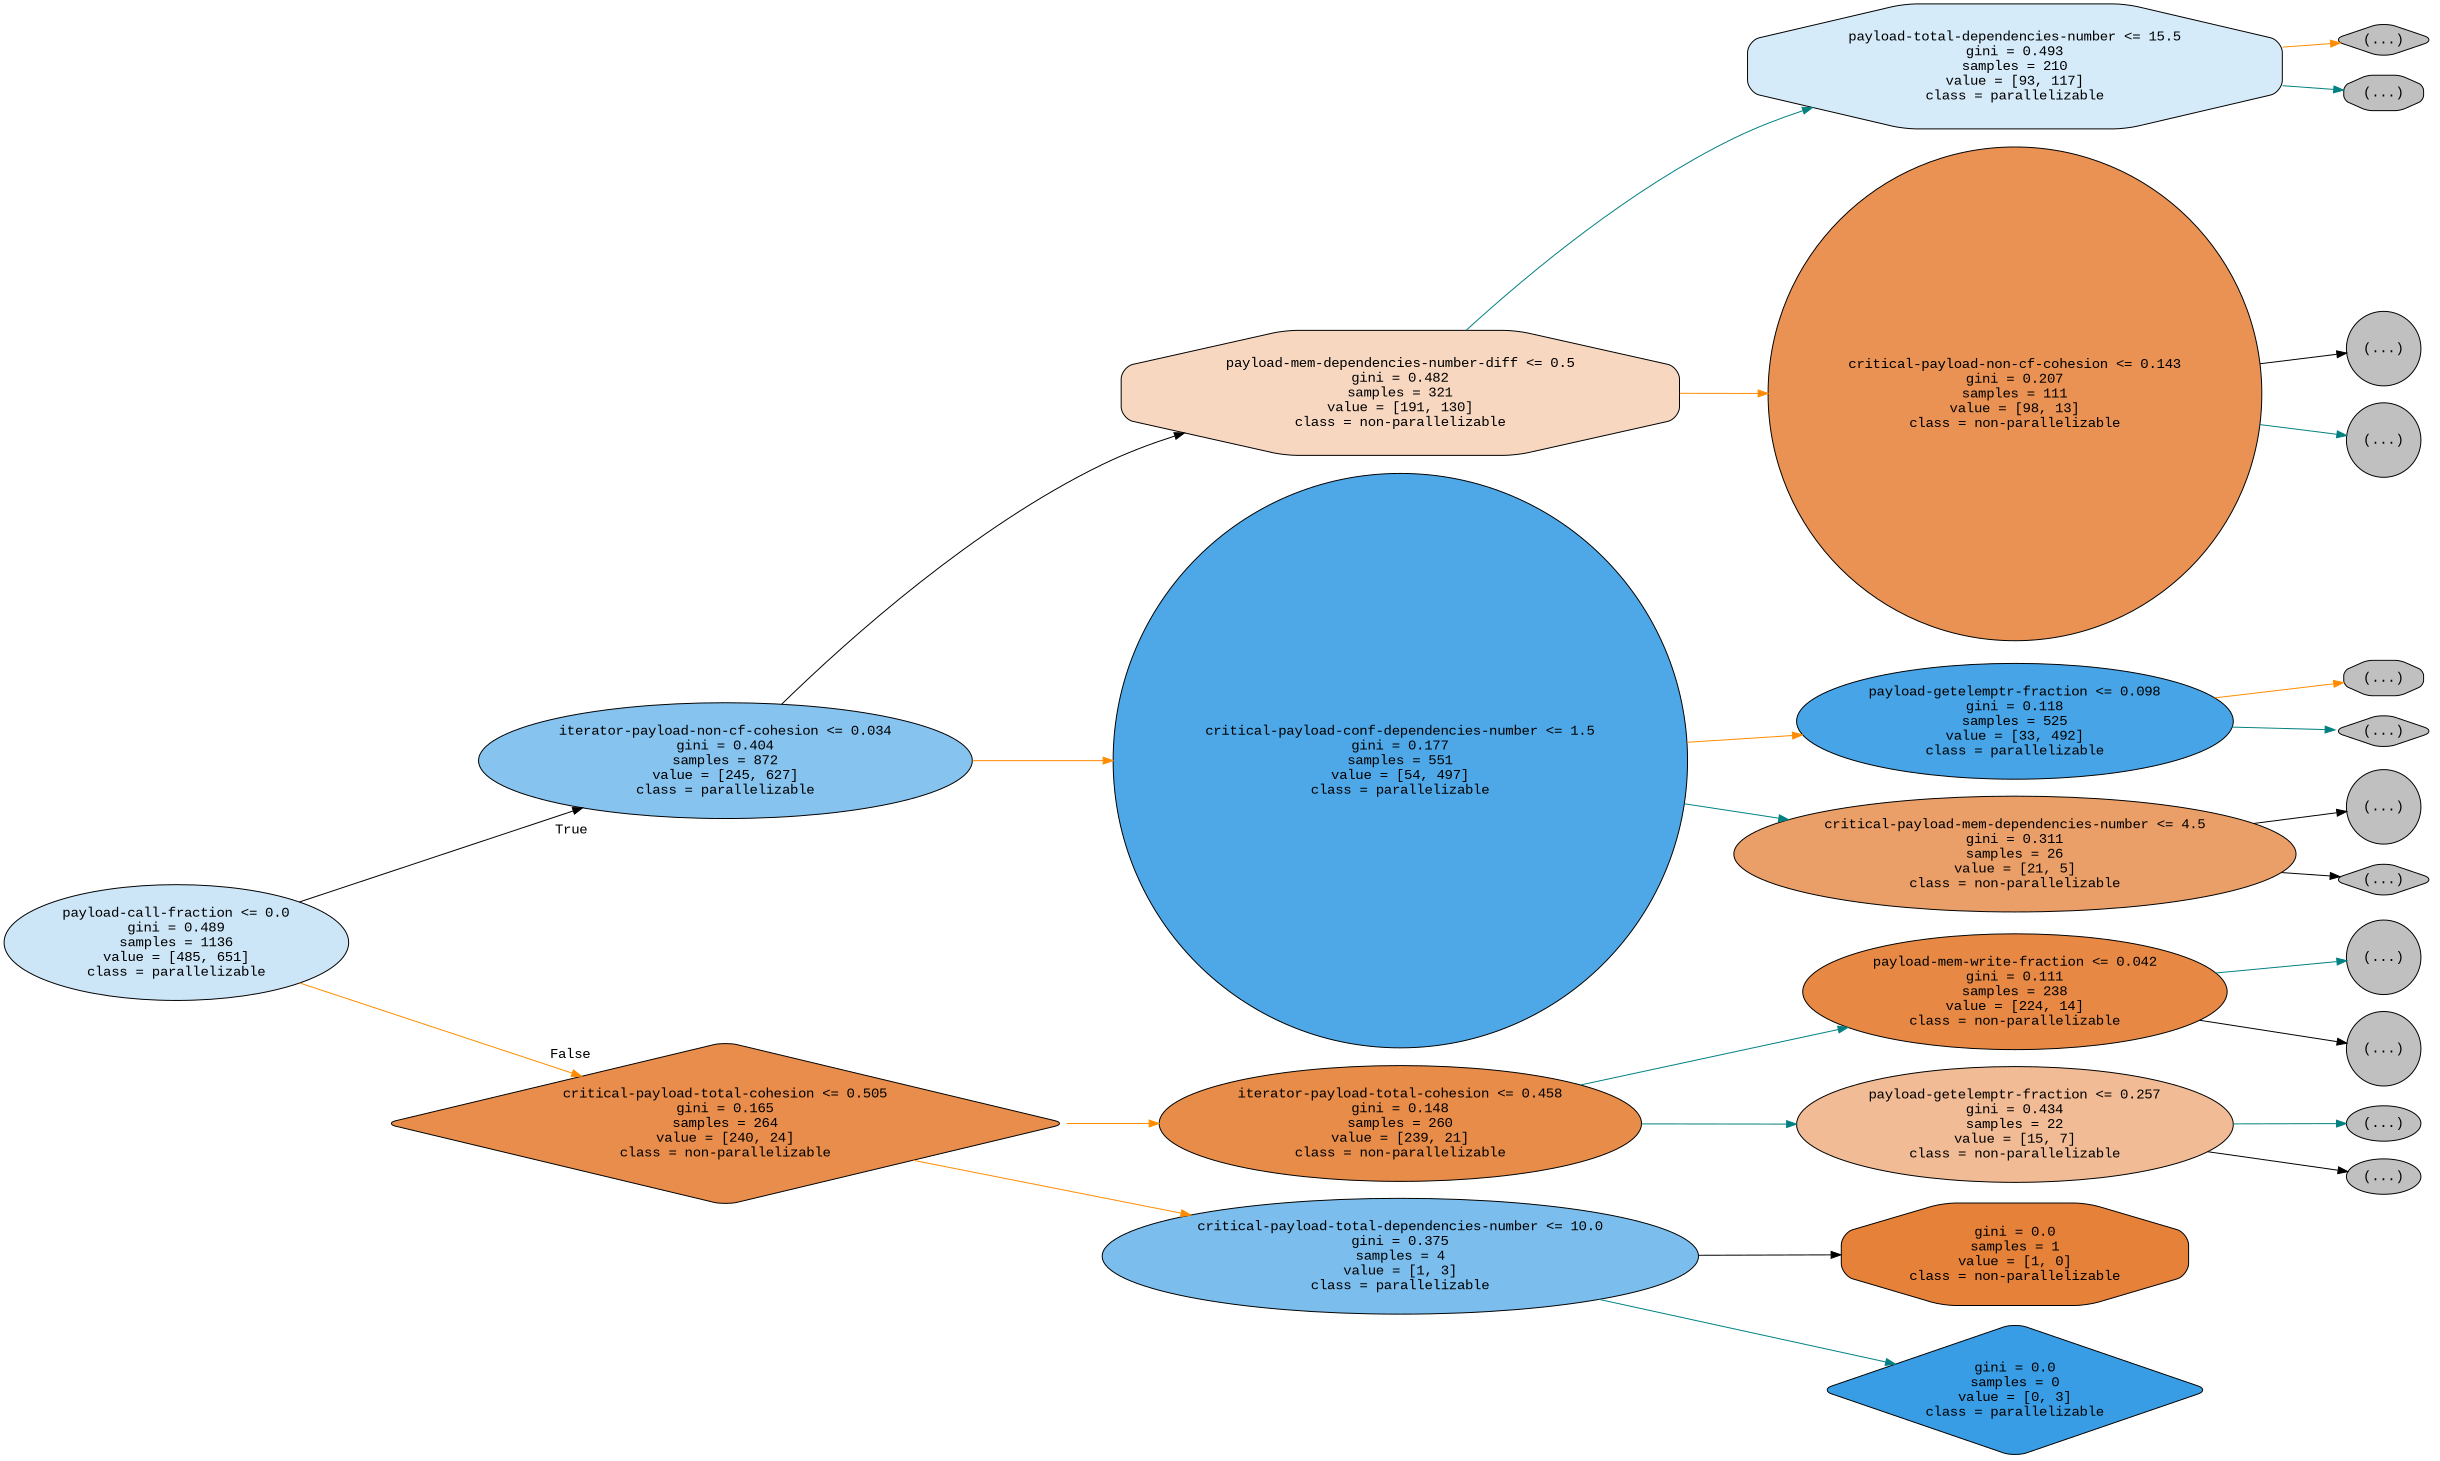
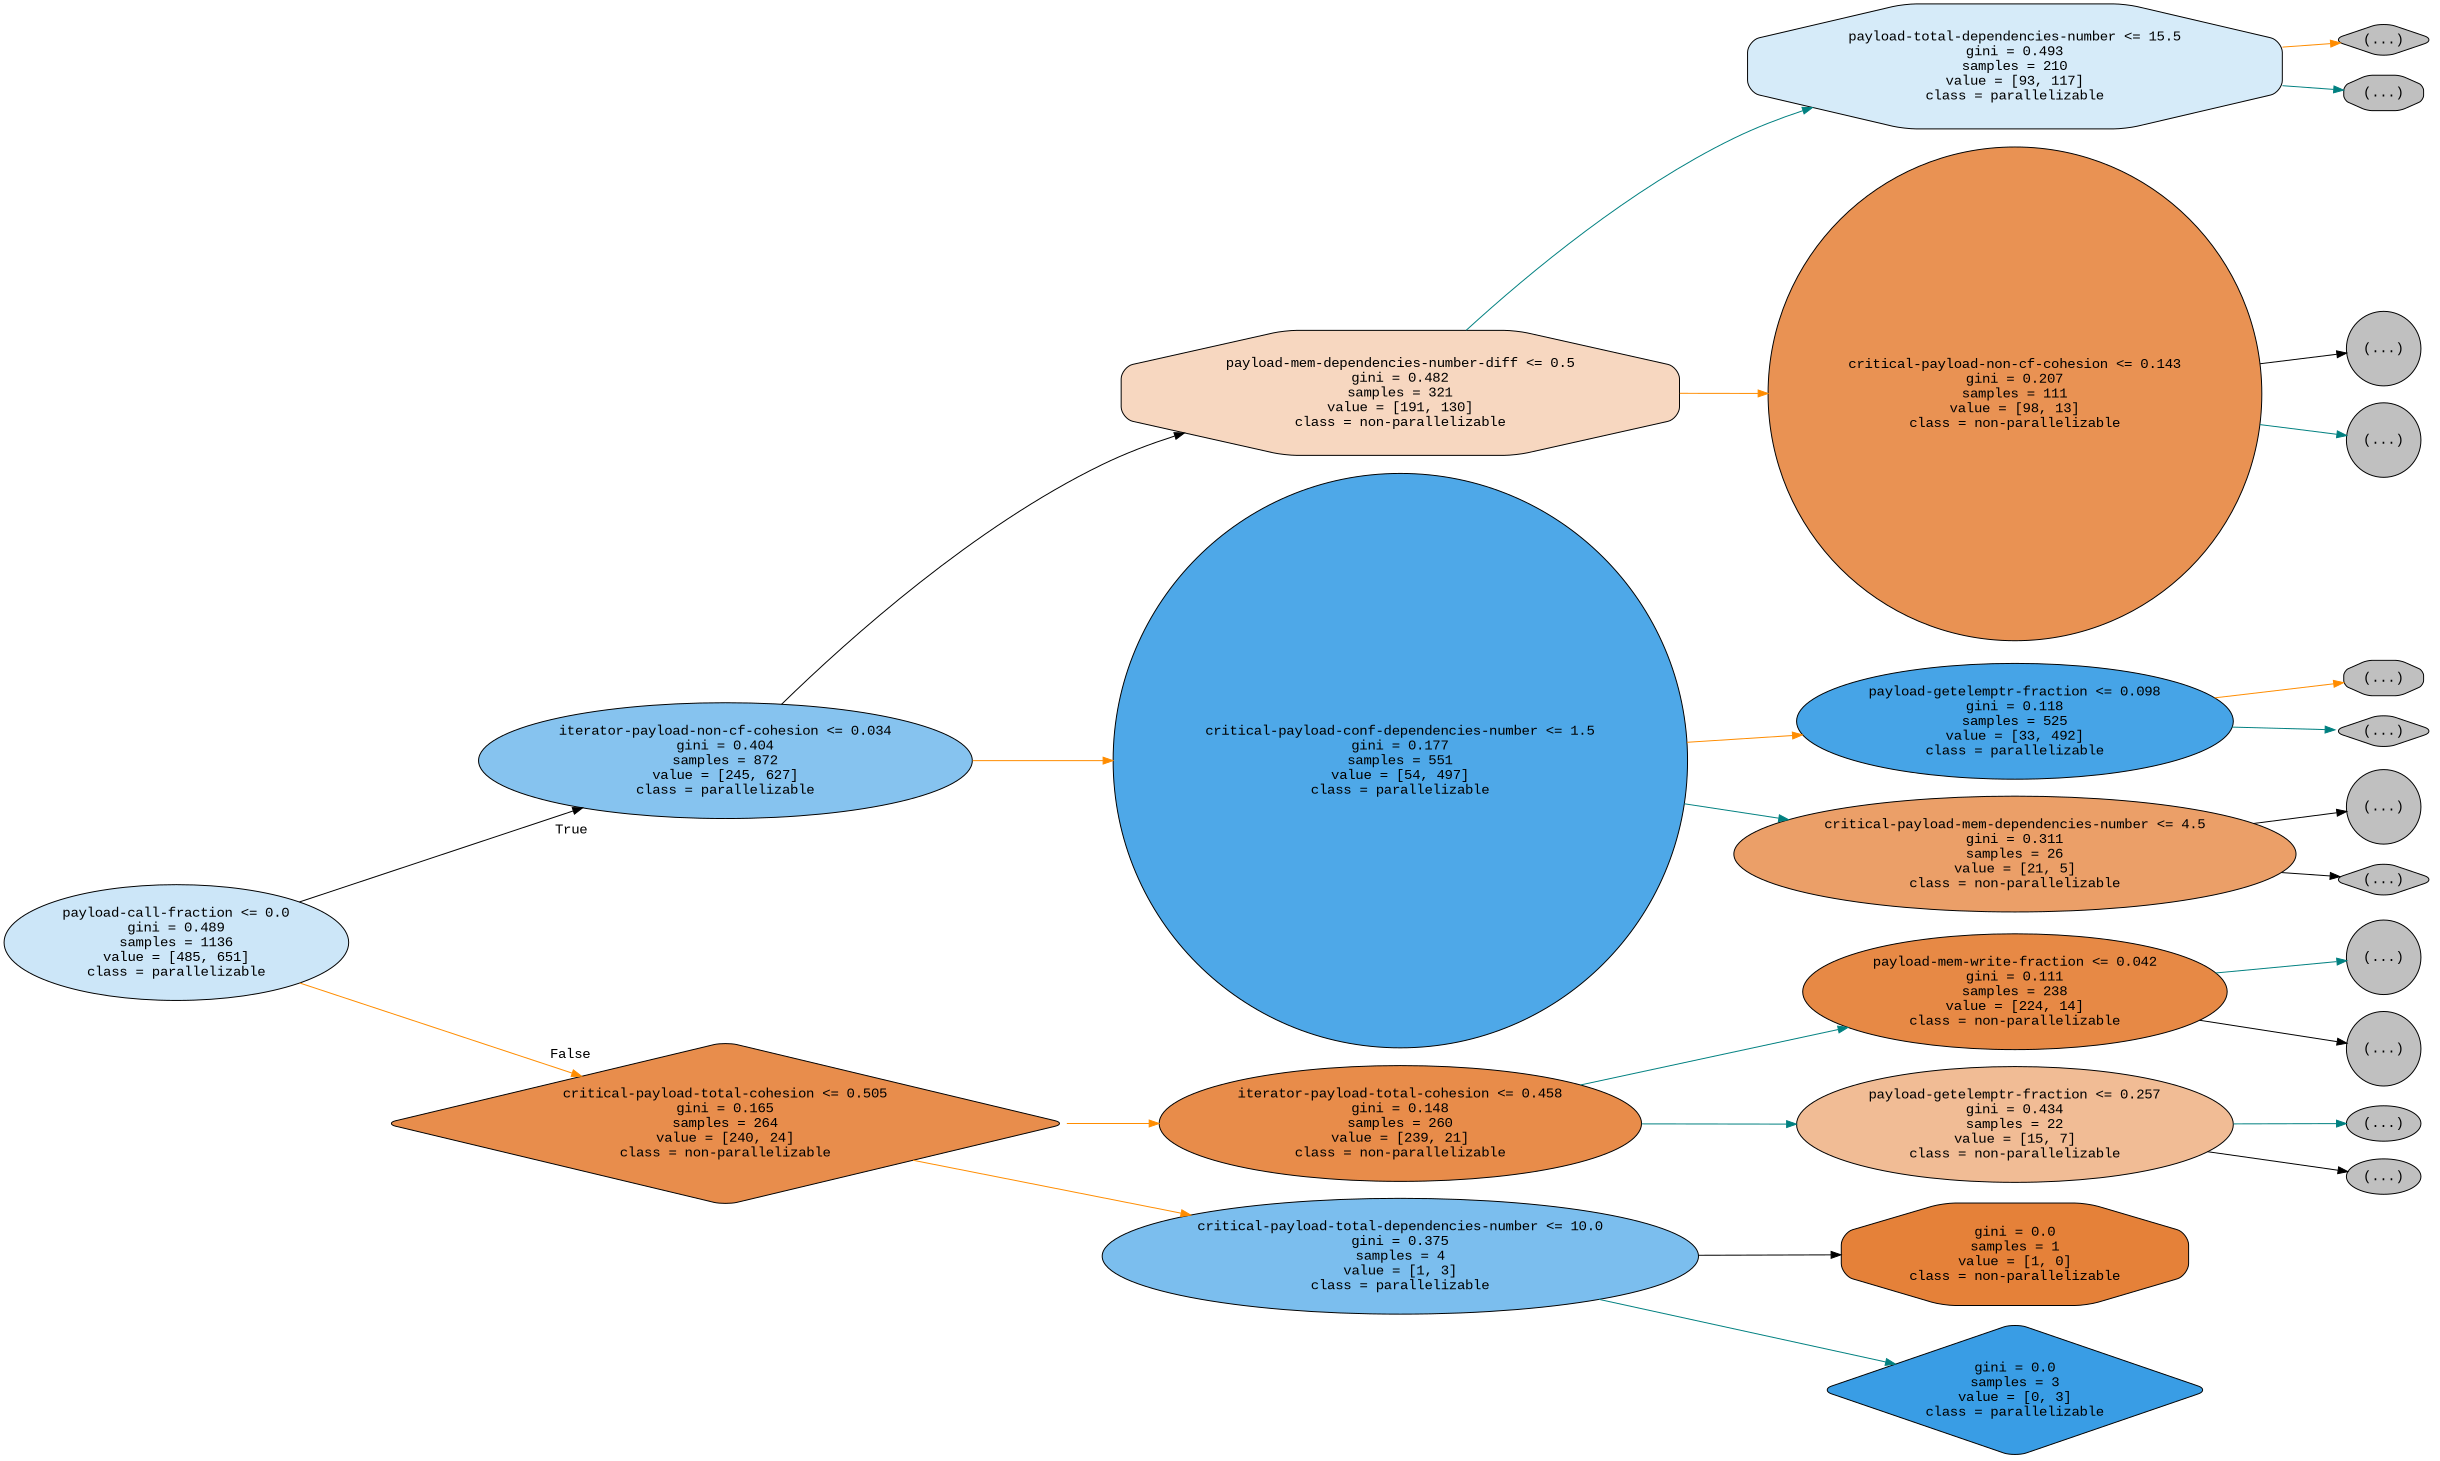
(2015, 1390) -> (2015, 1390)
